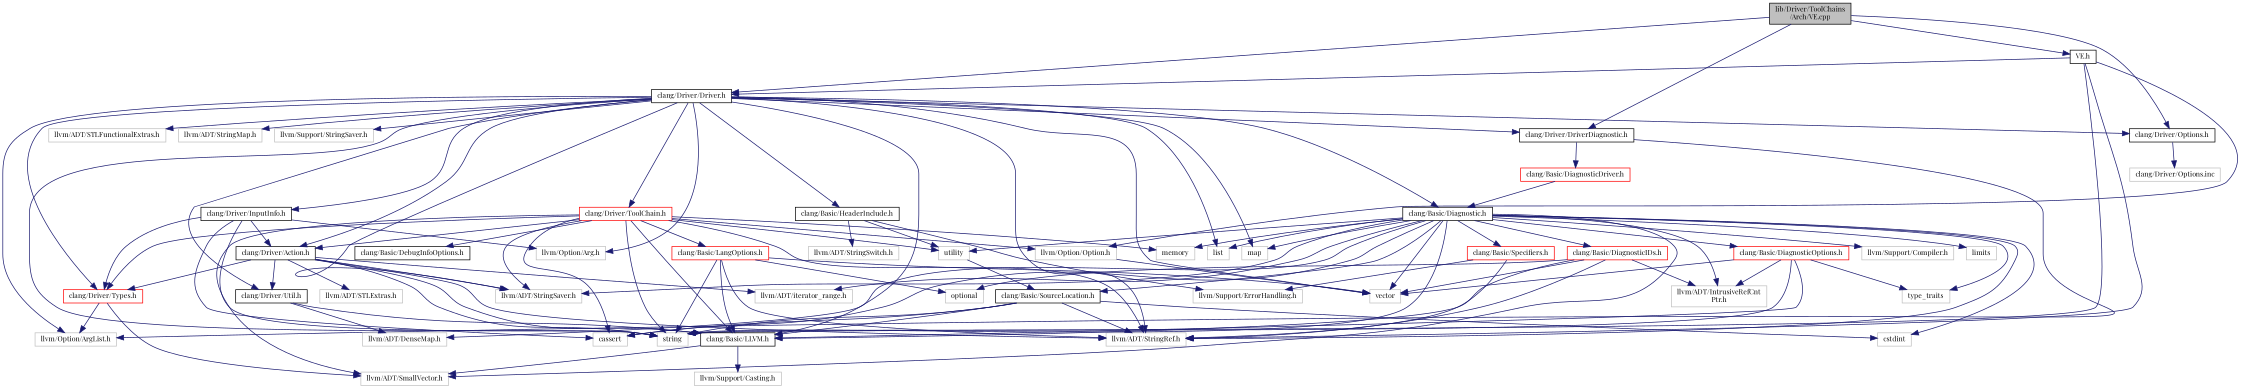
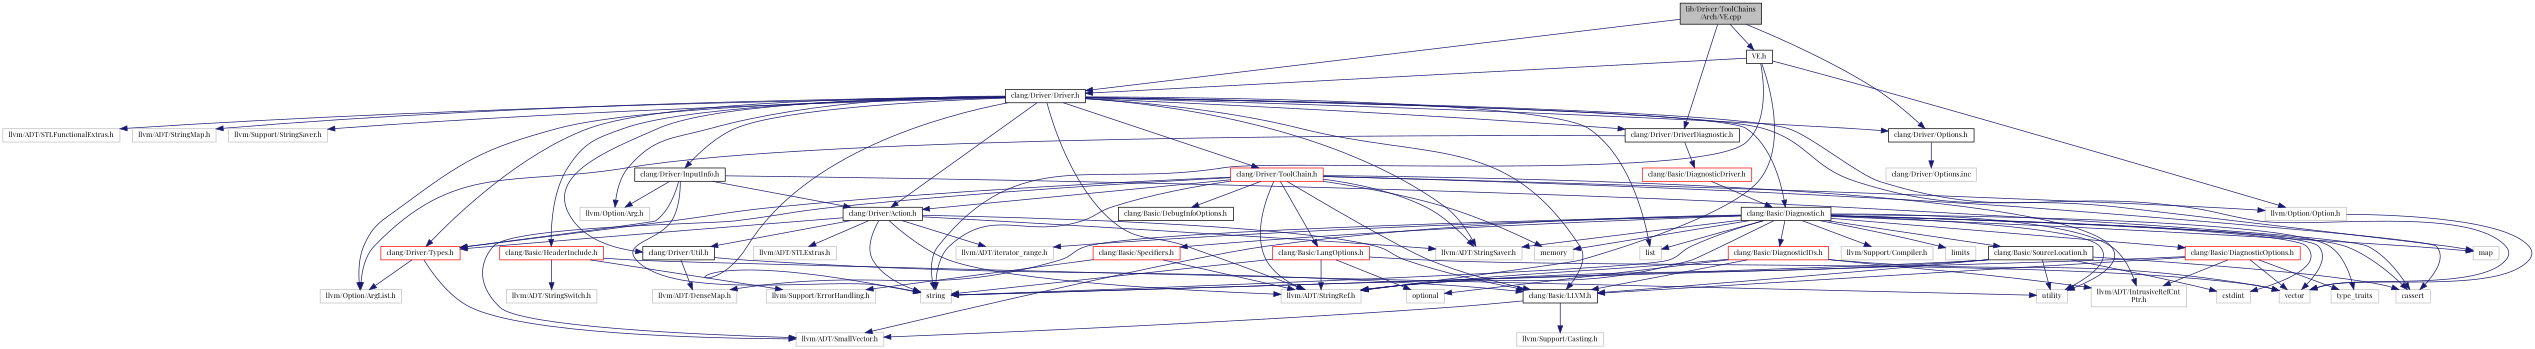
(847, 214) -> (552, 253)
(998, 273) -> (2046, 275)
(723, 295) -> none
